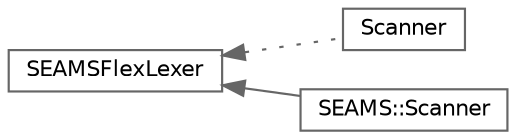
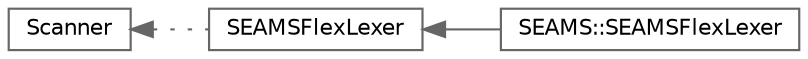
(294, 45) -> (181, 29)
(404, 110) -> (650, 29)
